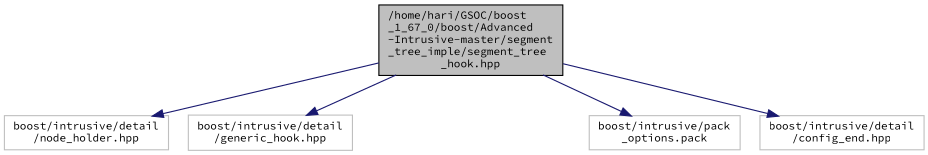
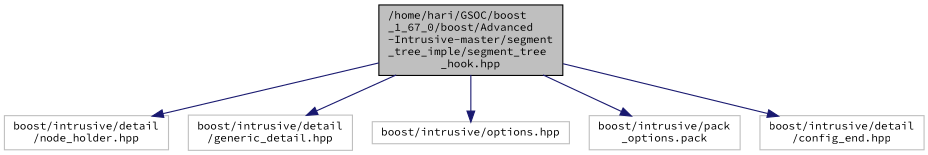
(270, 133) -> (270, 133)
none -> (471, 133)
